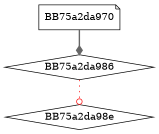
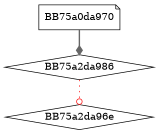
(79, 17) -> (79, 17)
(79, 117) -> (79, 117)
